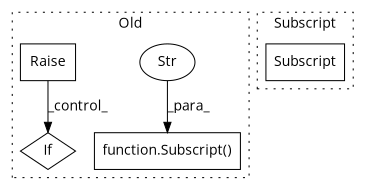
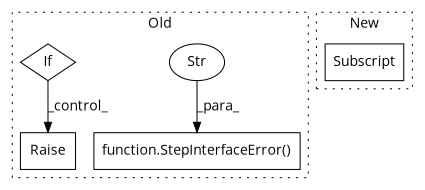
(305, 24) -> (364, 24)
(48, 102) -> (48, 102)
(167, 151) -> (197, 151)
